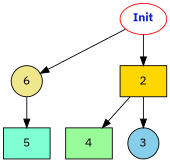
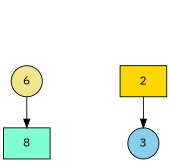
(143, 19) -> none
(27, 143) -> (27, 143)
(89, 143) -> none
